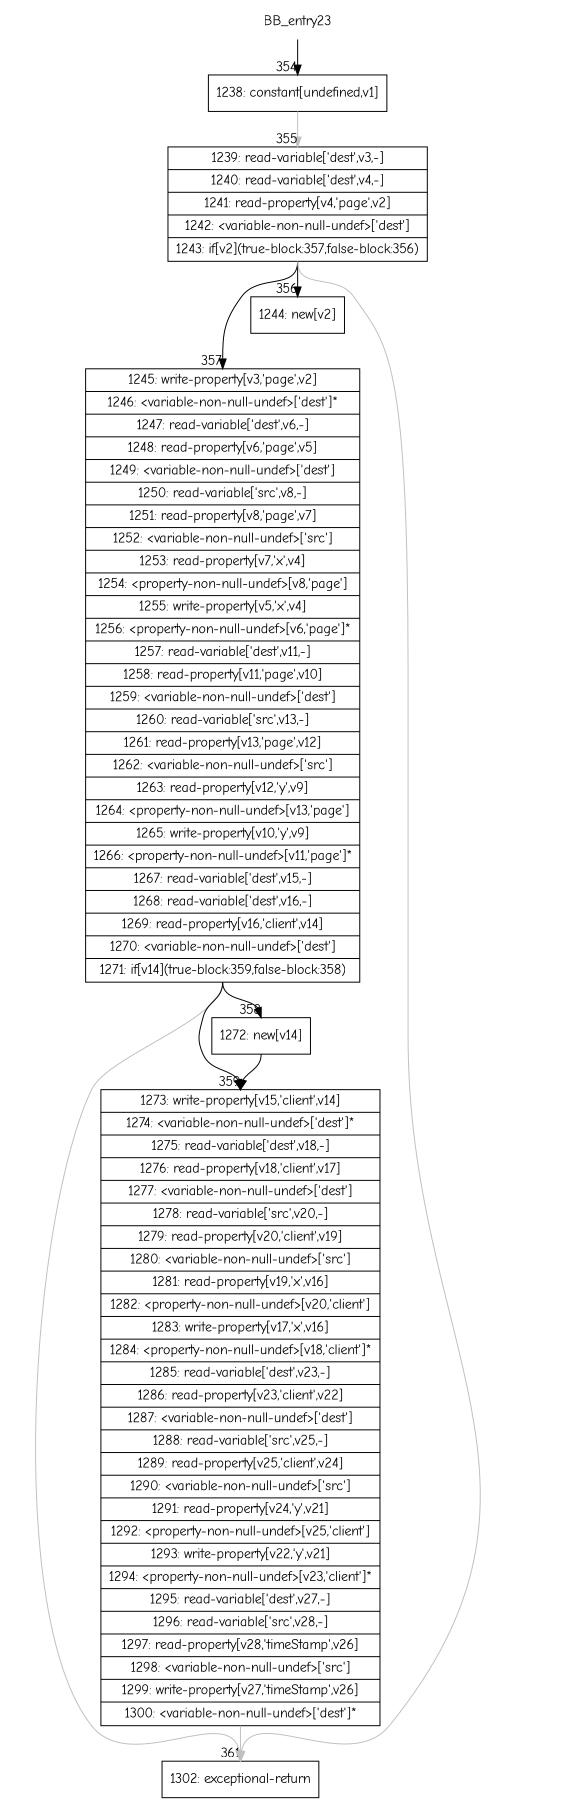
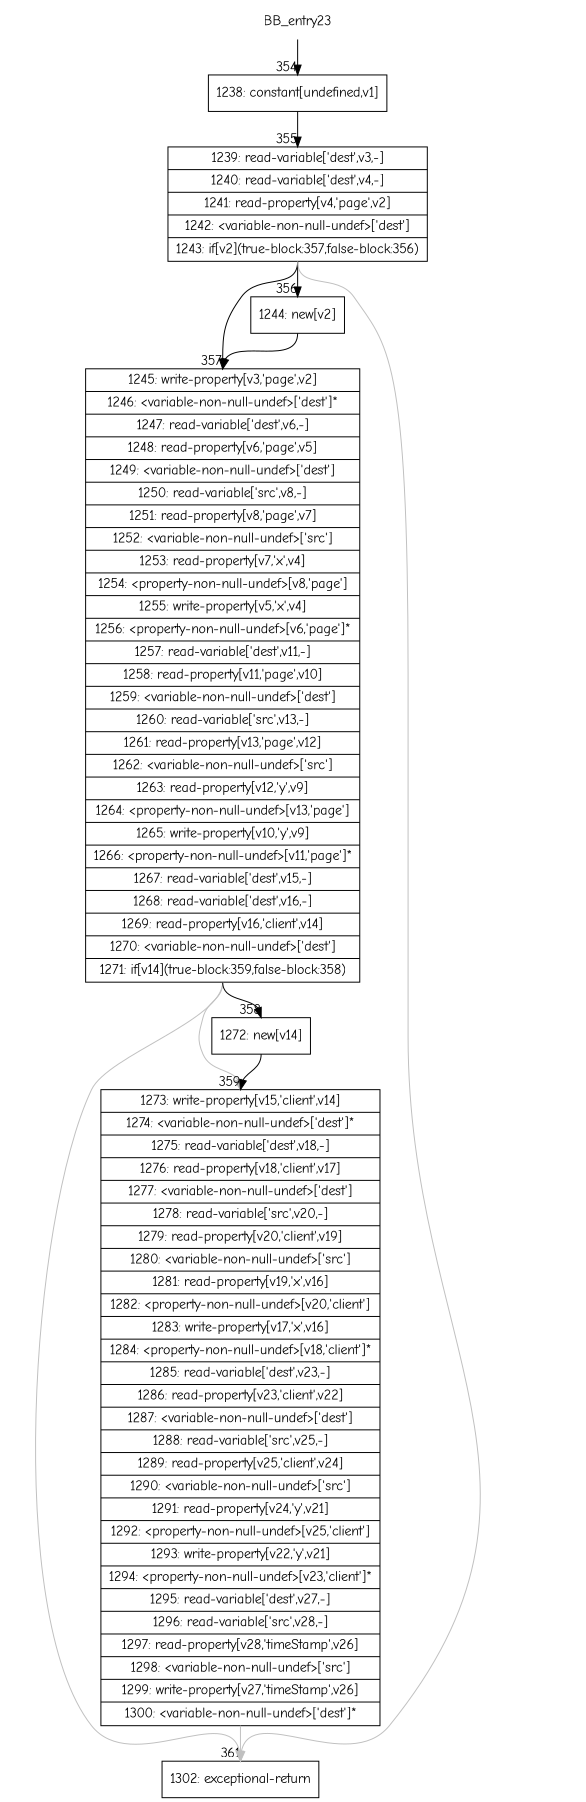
(298, 124) -> (298, 124)
none -> (265, 351)
(199, 1037) -> (199, 1037)
